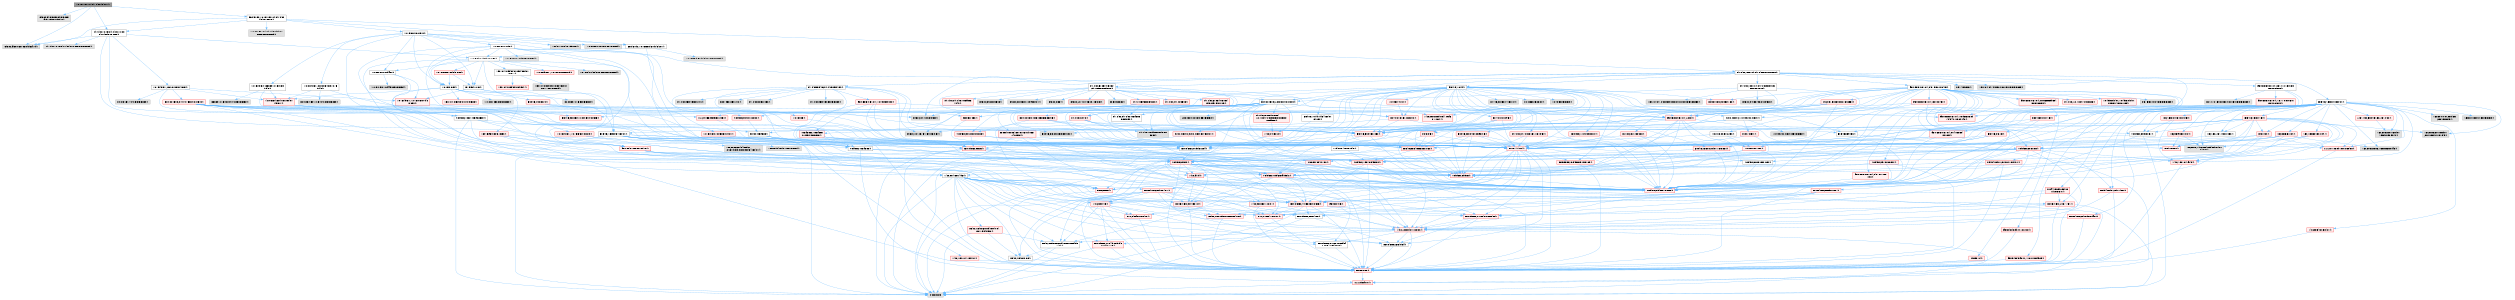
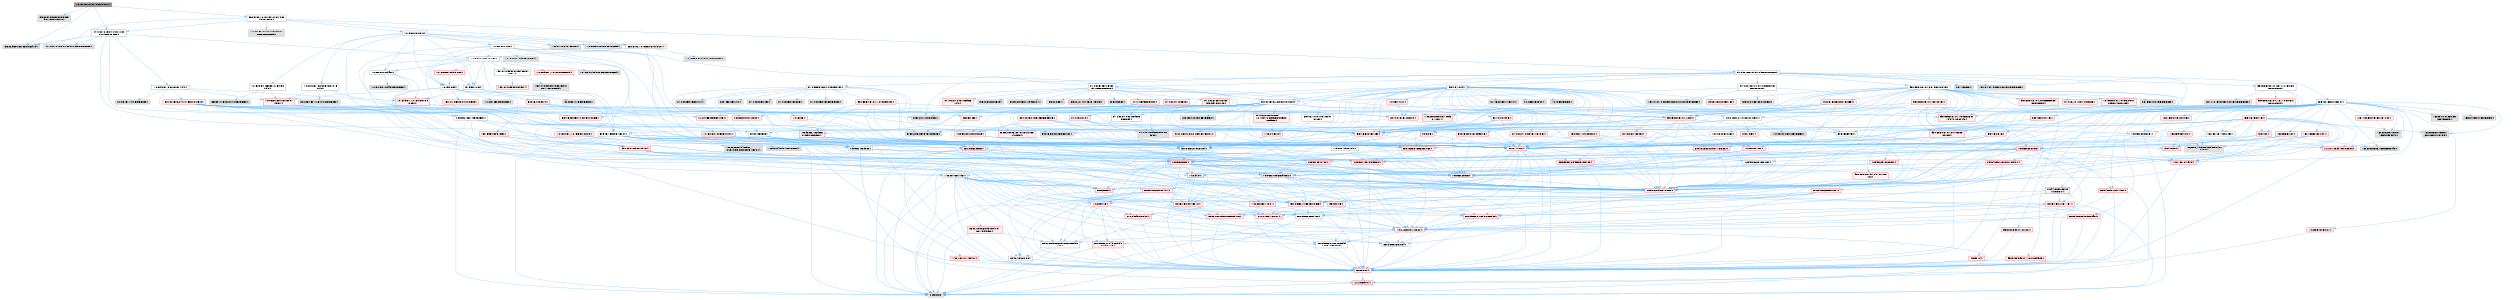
(170, 87) -> (170, 87)
none -> (790, 102)
(924, 134) -> (924, 134)
